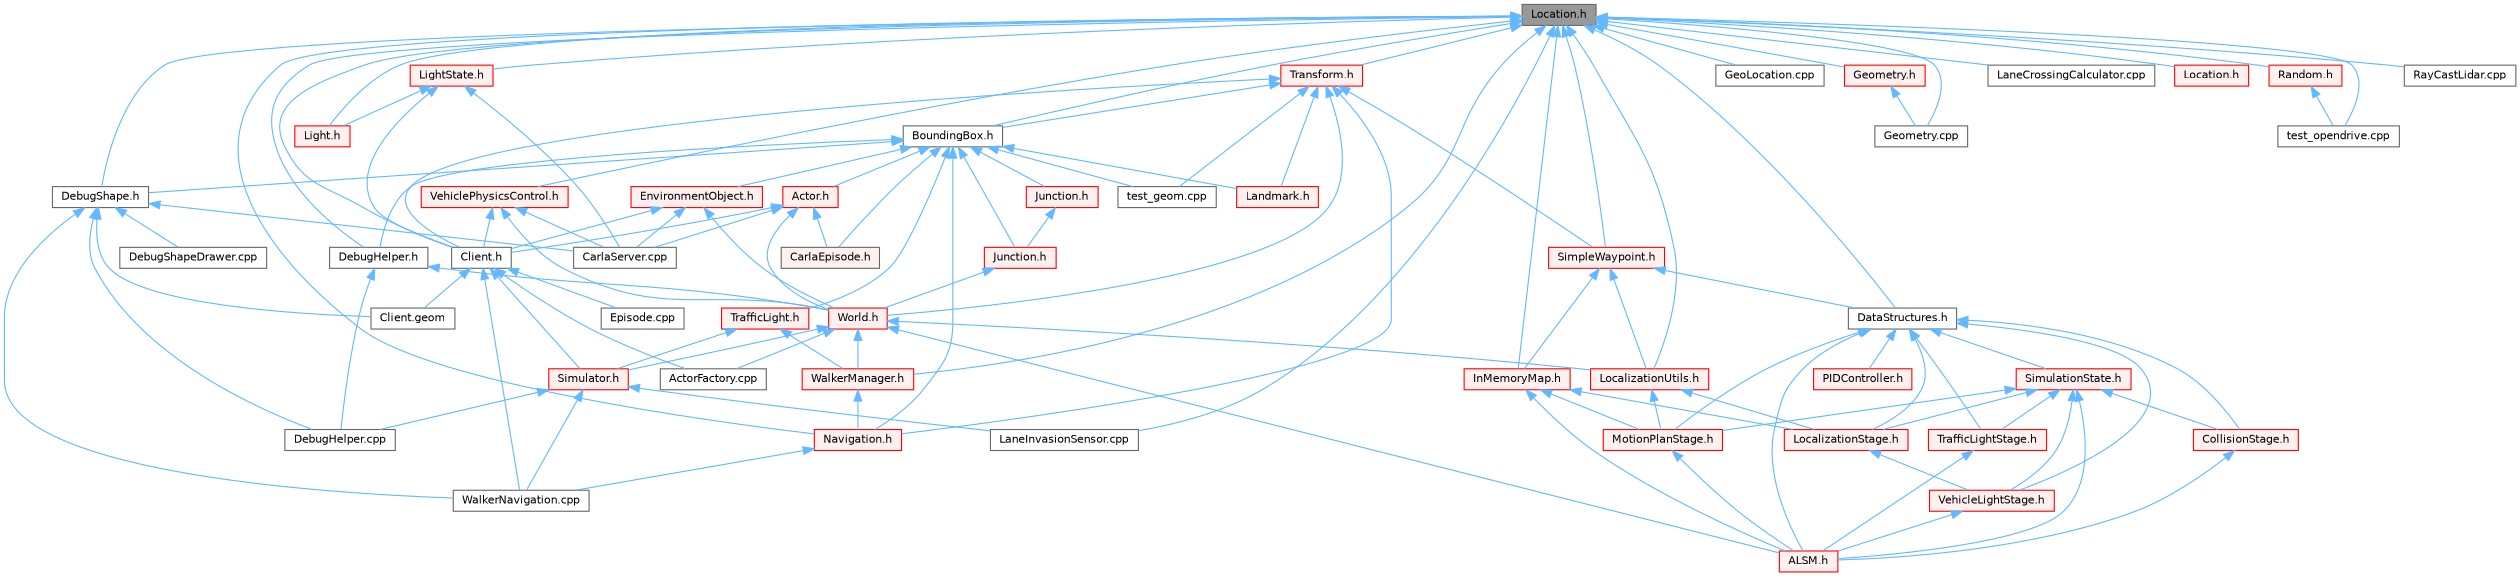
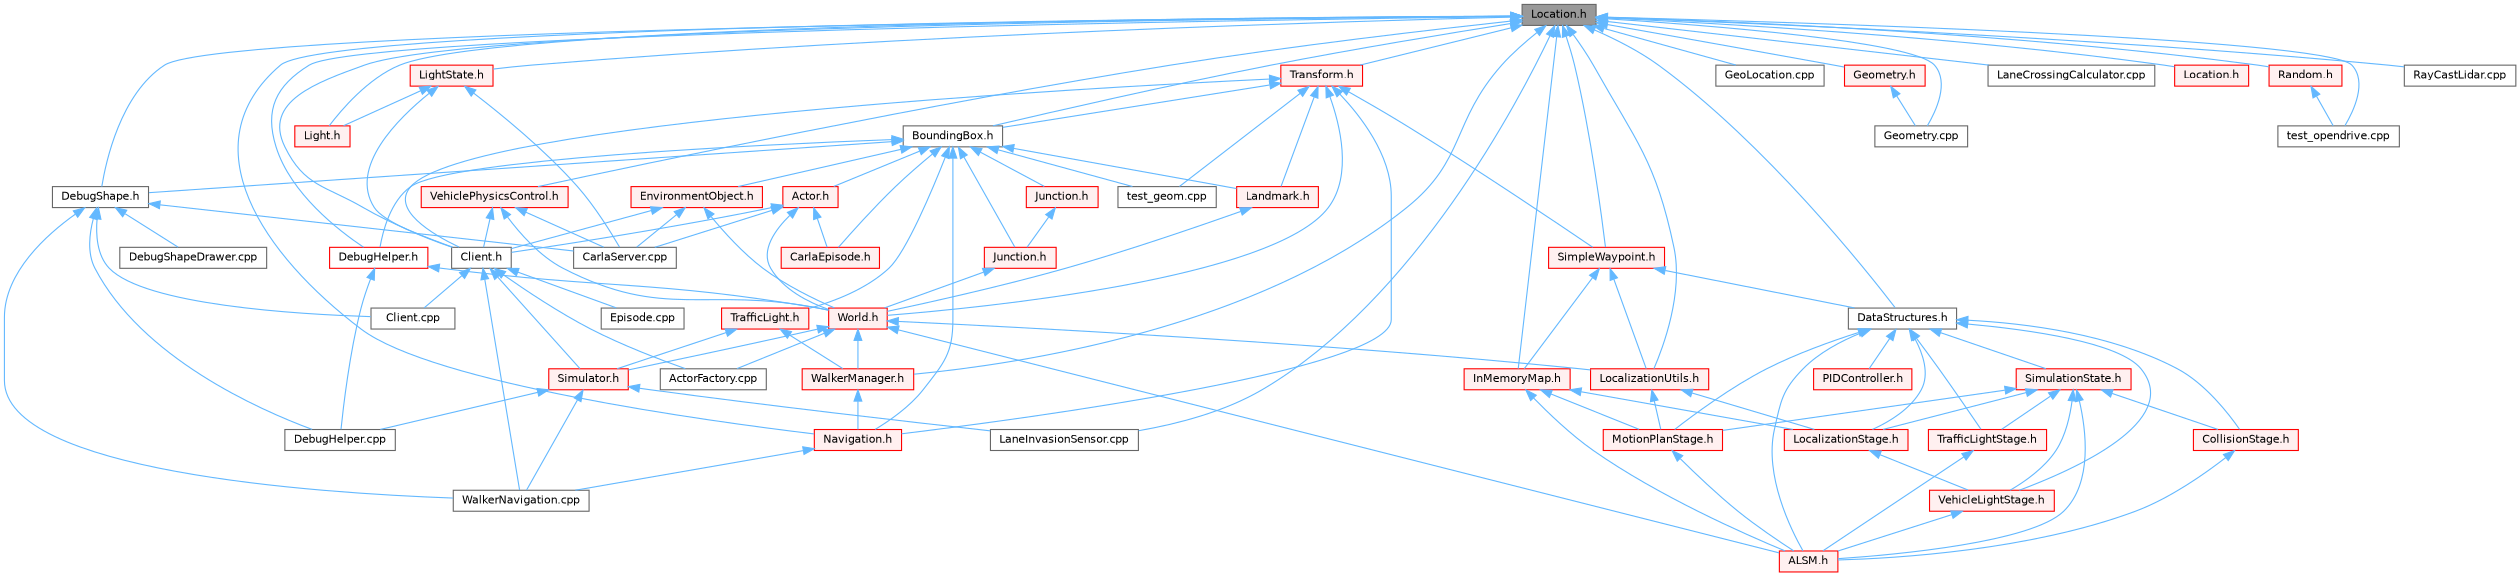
(379, 258) -> (379, 258)
(830, 258) -> (830, 258)
none -> (1066, 268)
(413, 319) -> (413, 319)
